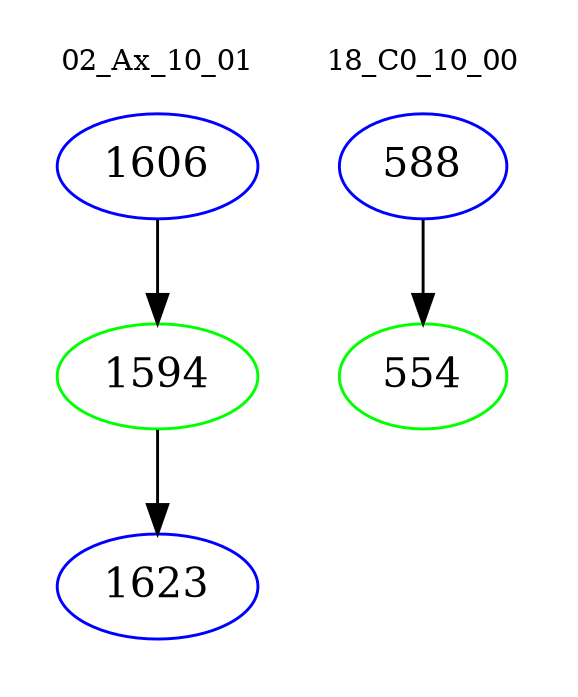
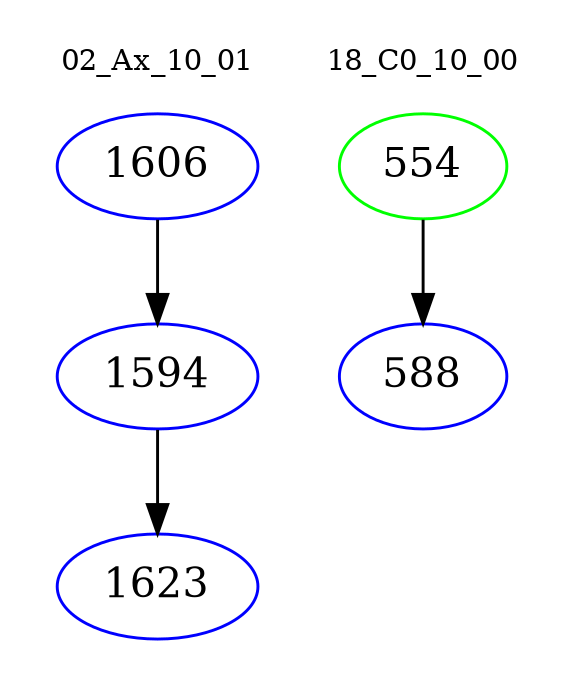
(423, 257) -> (423, 257)
(158, 376) -> (158, 376)
